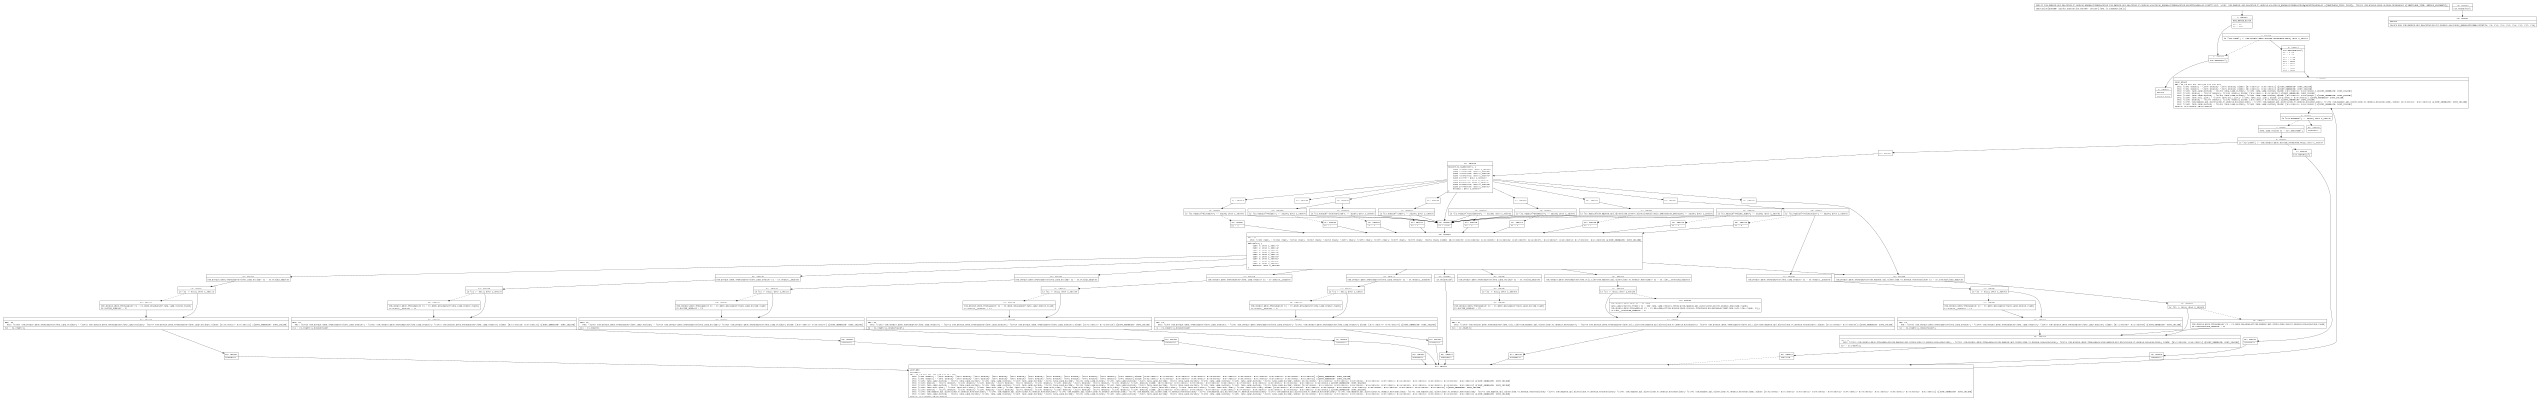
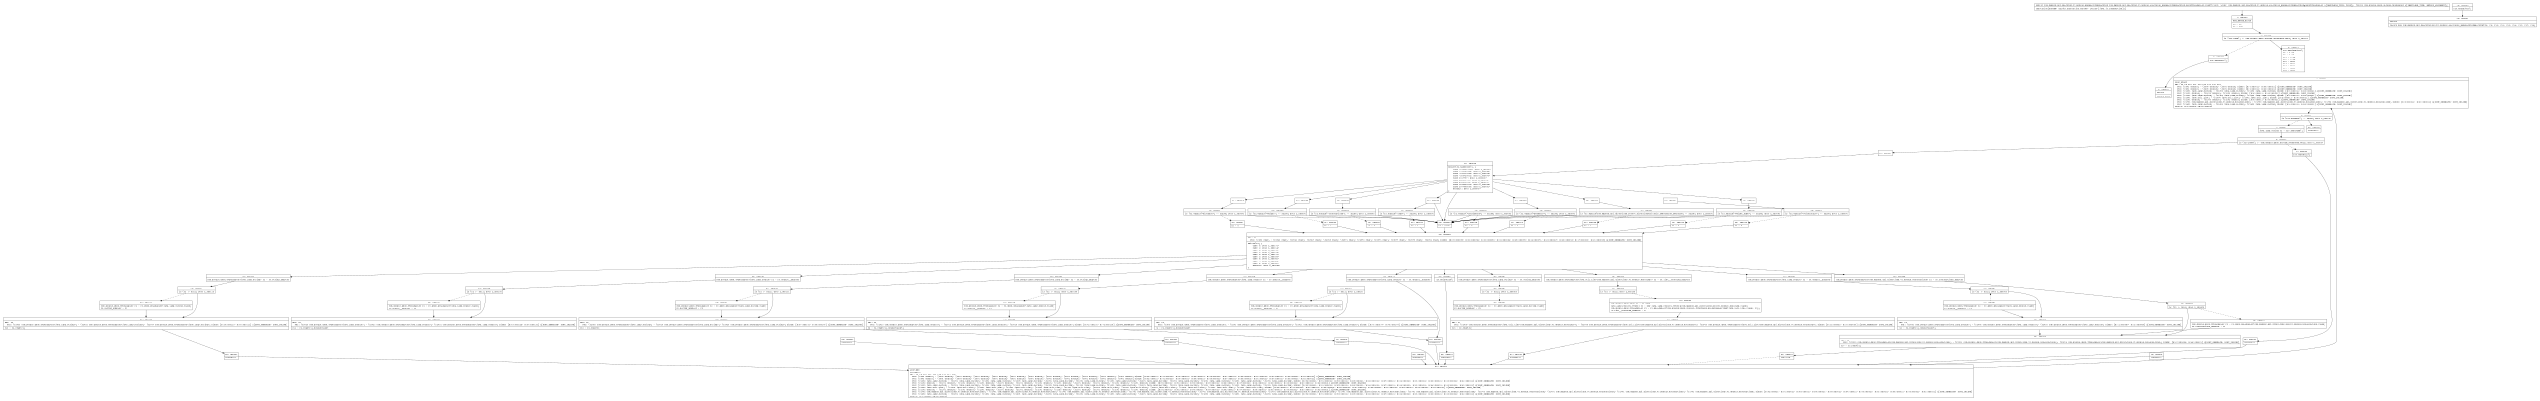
(2220, 37) -> (2256, 30)
(2306, 74) -> none
(1577, 190) -> none
(1317, 205) -> (1291, 206)
(1844, 207) -> (1749, 205)
(1426, 218) -> (1438, 211)
(1803, 244) -> (1694, 270)
(1368, 284) -> (1428, 303)
(1989, 296) -> (1990, 298)
(1606, 307) -> none
(707, 335) -> none
(2206, 353) -> (2053, 357)
